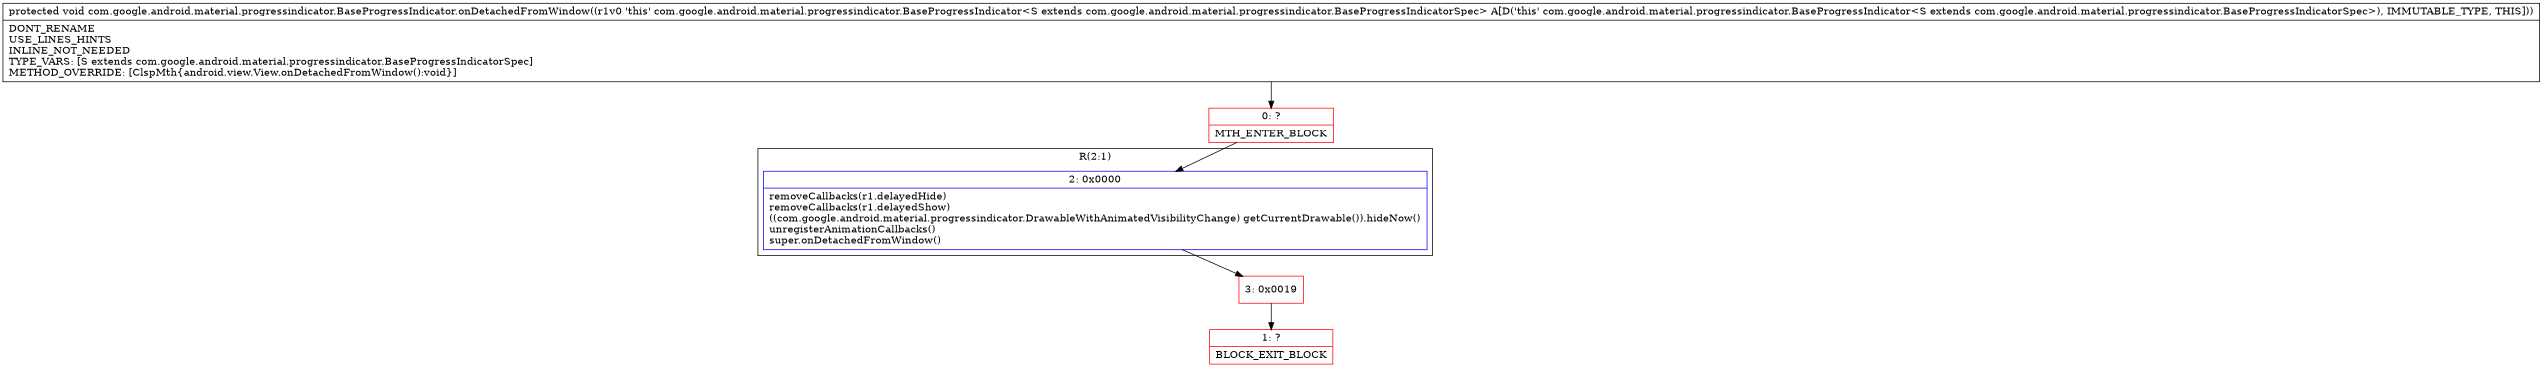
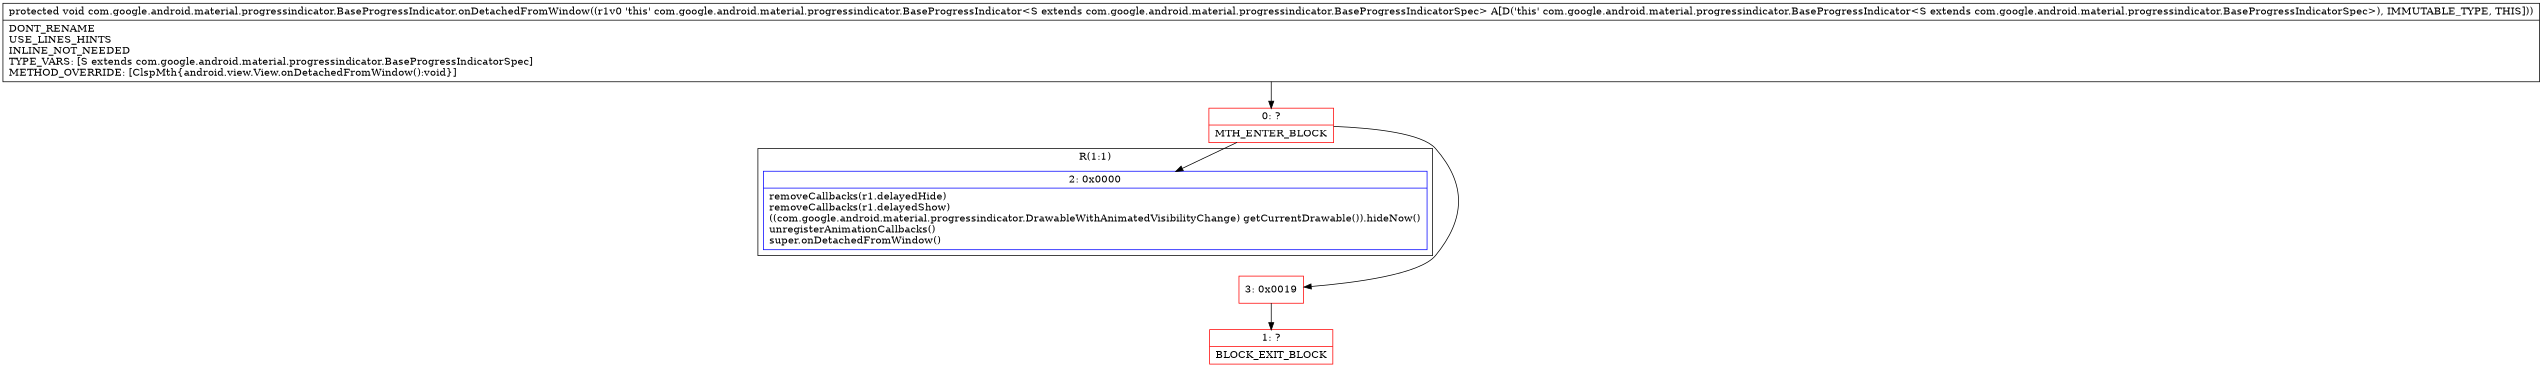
(1095, 157) -> (1095, 157)
(1209, 261) -> (1457, 214)
